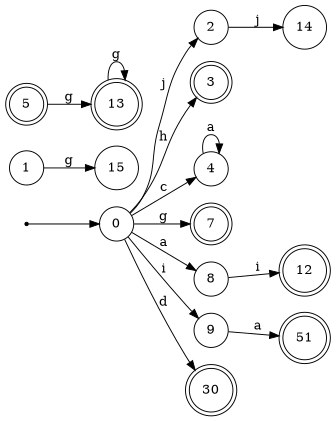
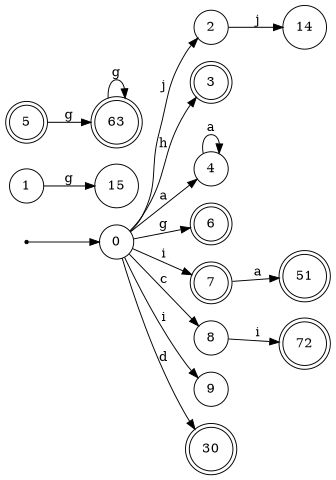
(117, 104) -> (117, 122)
(164, 187) -> (164, 196)
(164, 217) -> (164, 254)
none -> (211, 224)
(164, 242) -> (164, 280)
(305, 271) -> (305, 344)
(249, 333) -> (251, 280)
